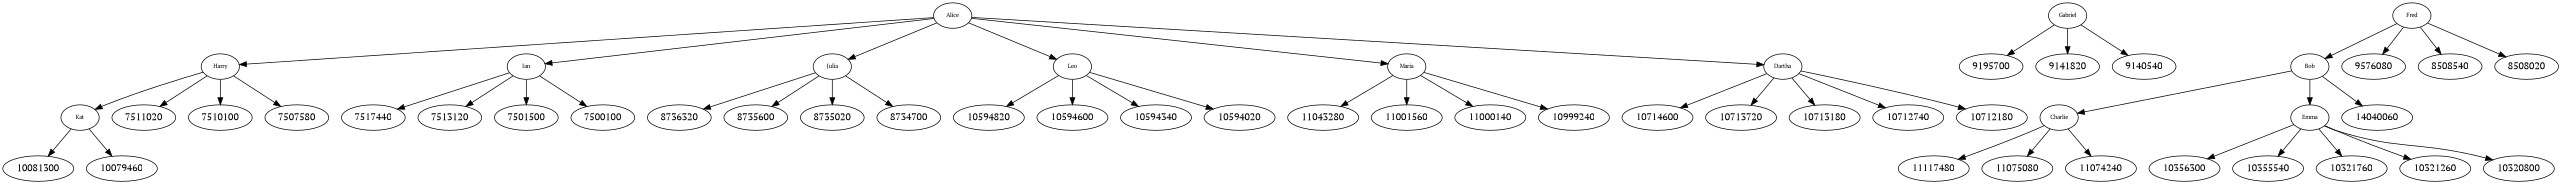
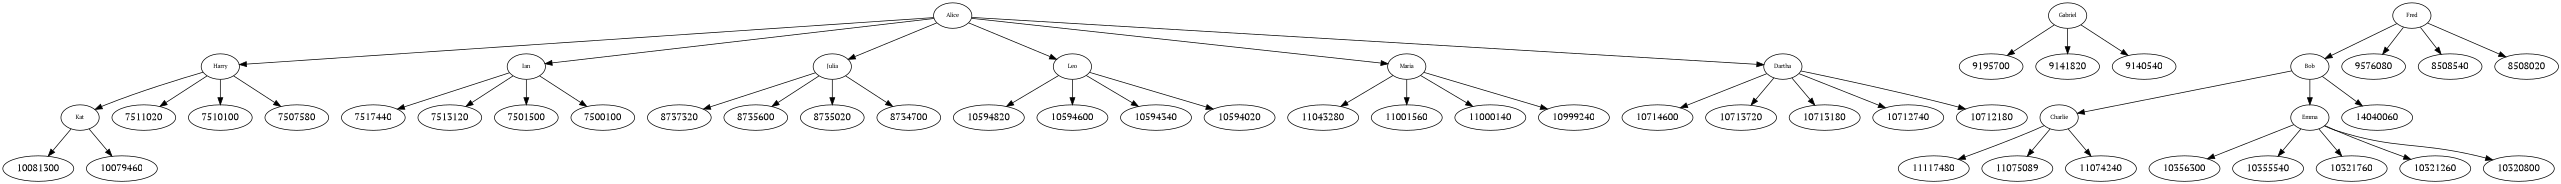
(679, 118) -> (679, 118)
(2017, 169) -> (2017, 169)
